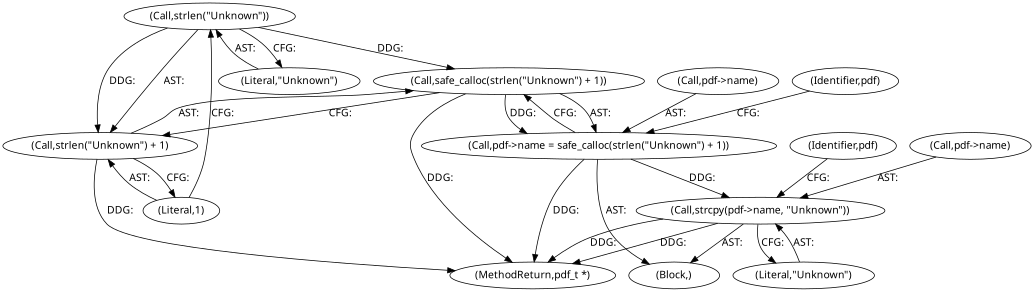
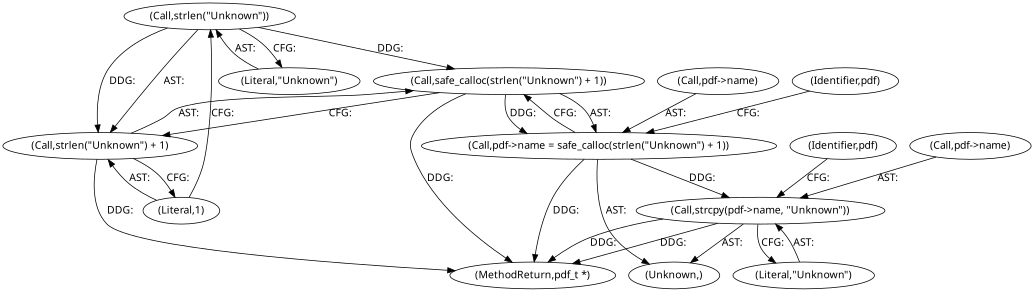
(674, 275) -> (674, 275)
